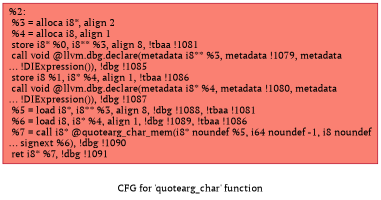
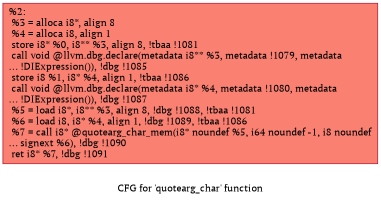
(62, 23) -> (62, 23)
